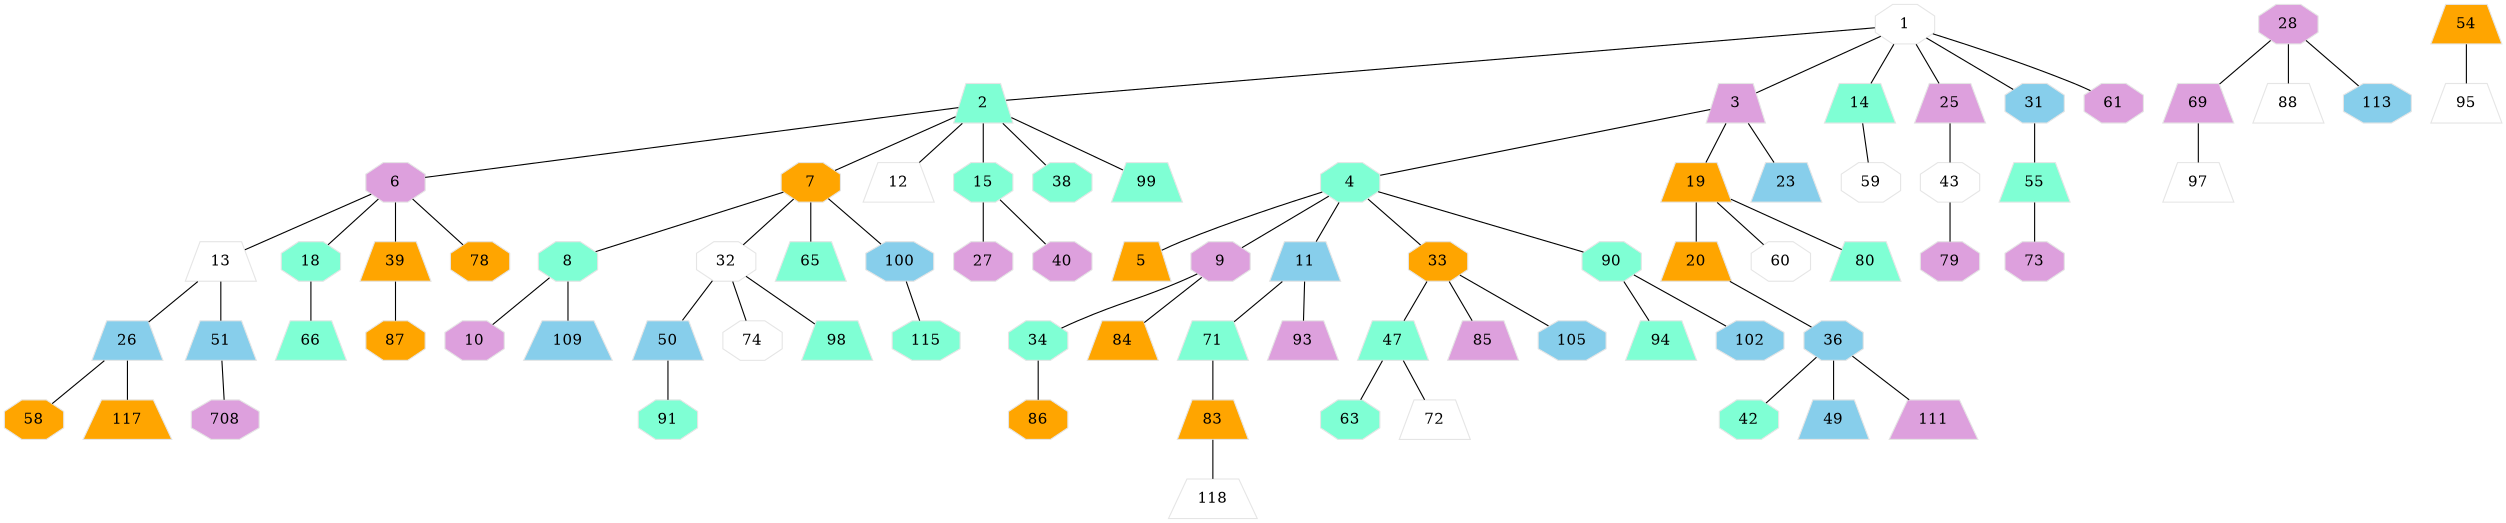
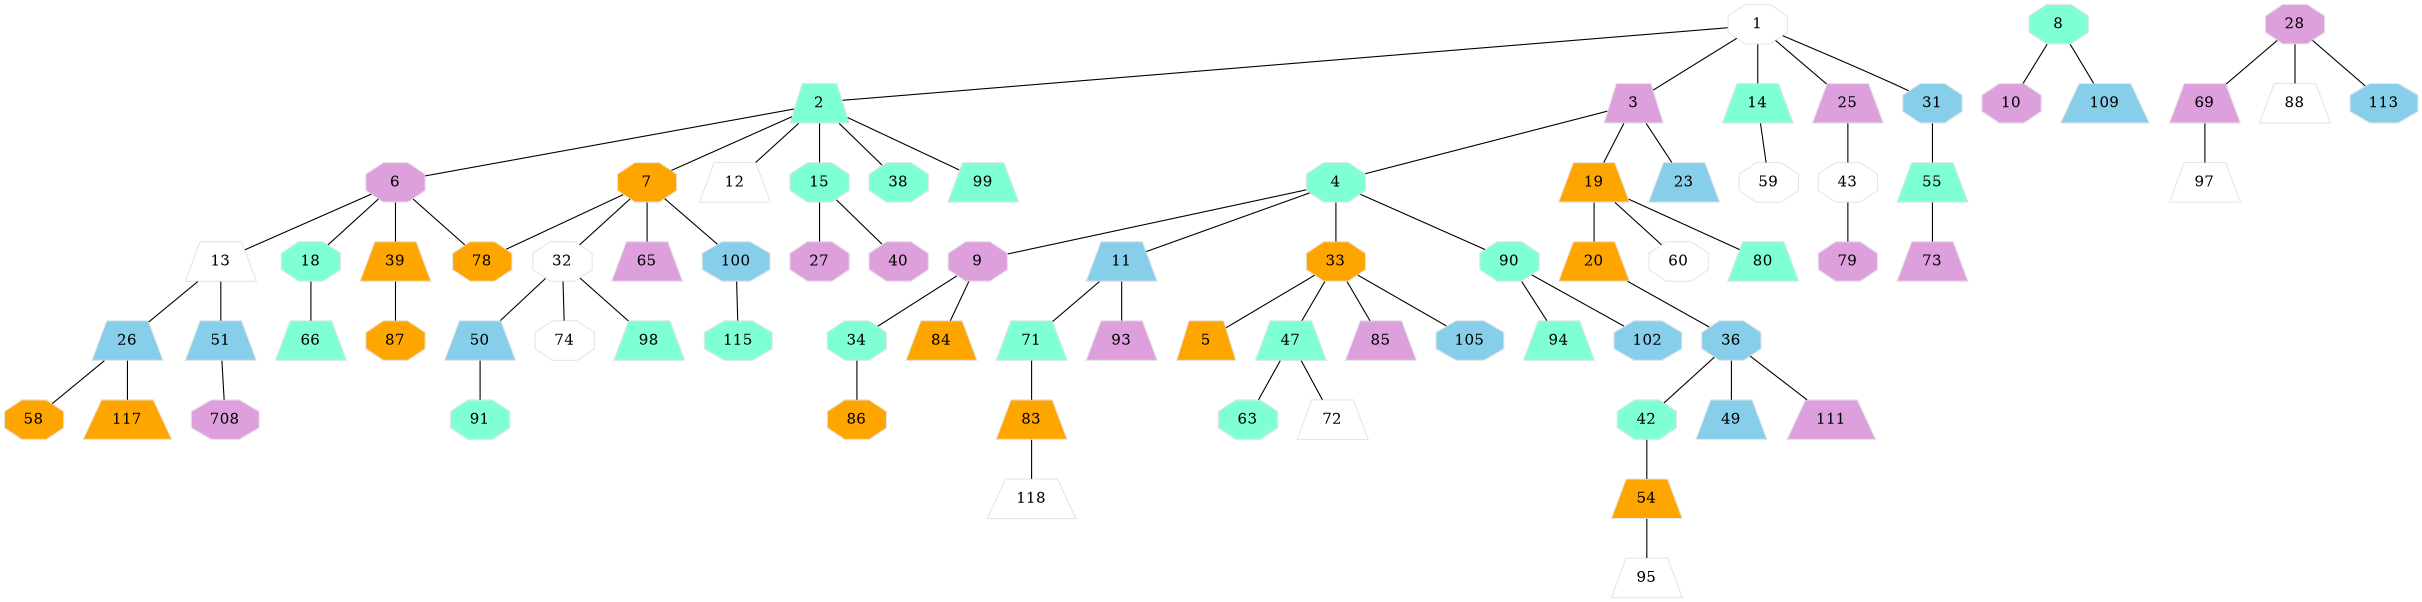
(2114, 103) -> none
(1241, 219) -> (1270, 302)
(690, 222) -> (565, 222)
(811, 261) -> (647, 261)
(2035, 261) -> (1932, 261)
none -> (1647, 459)
